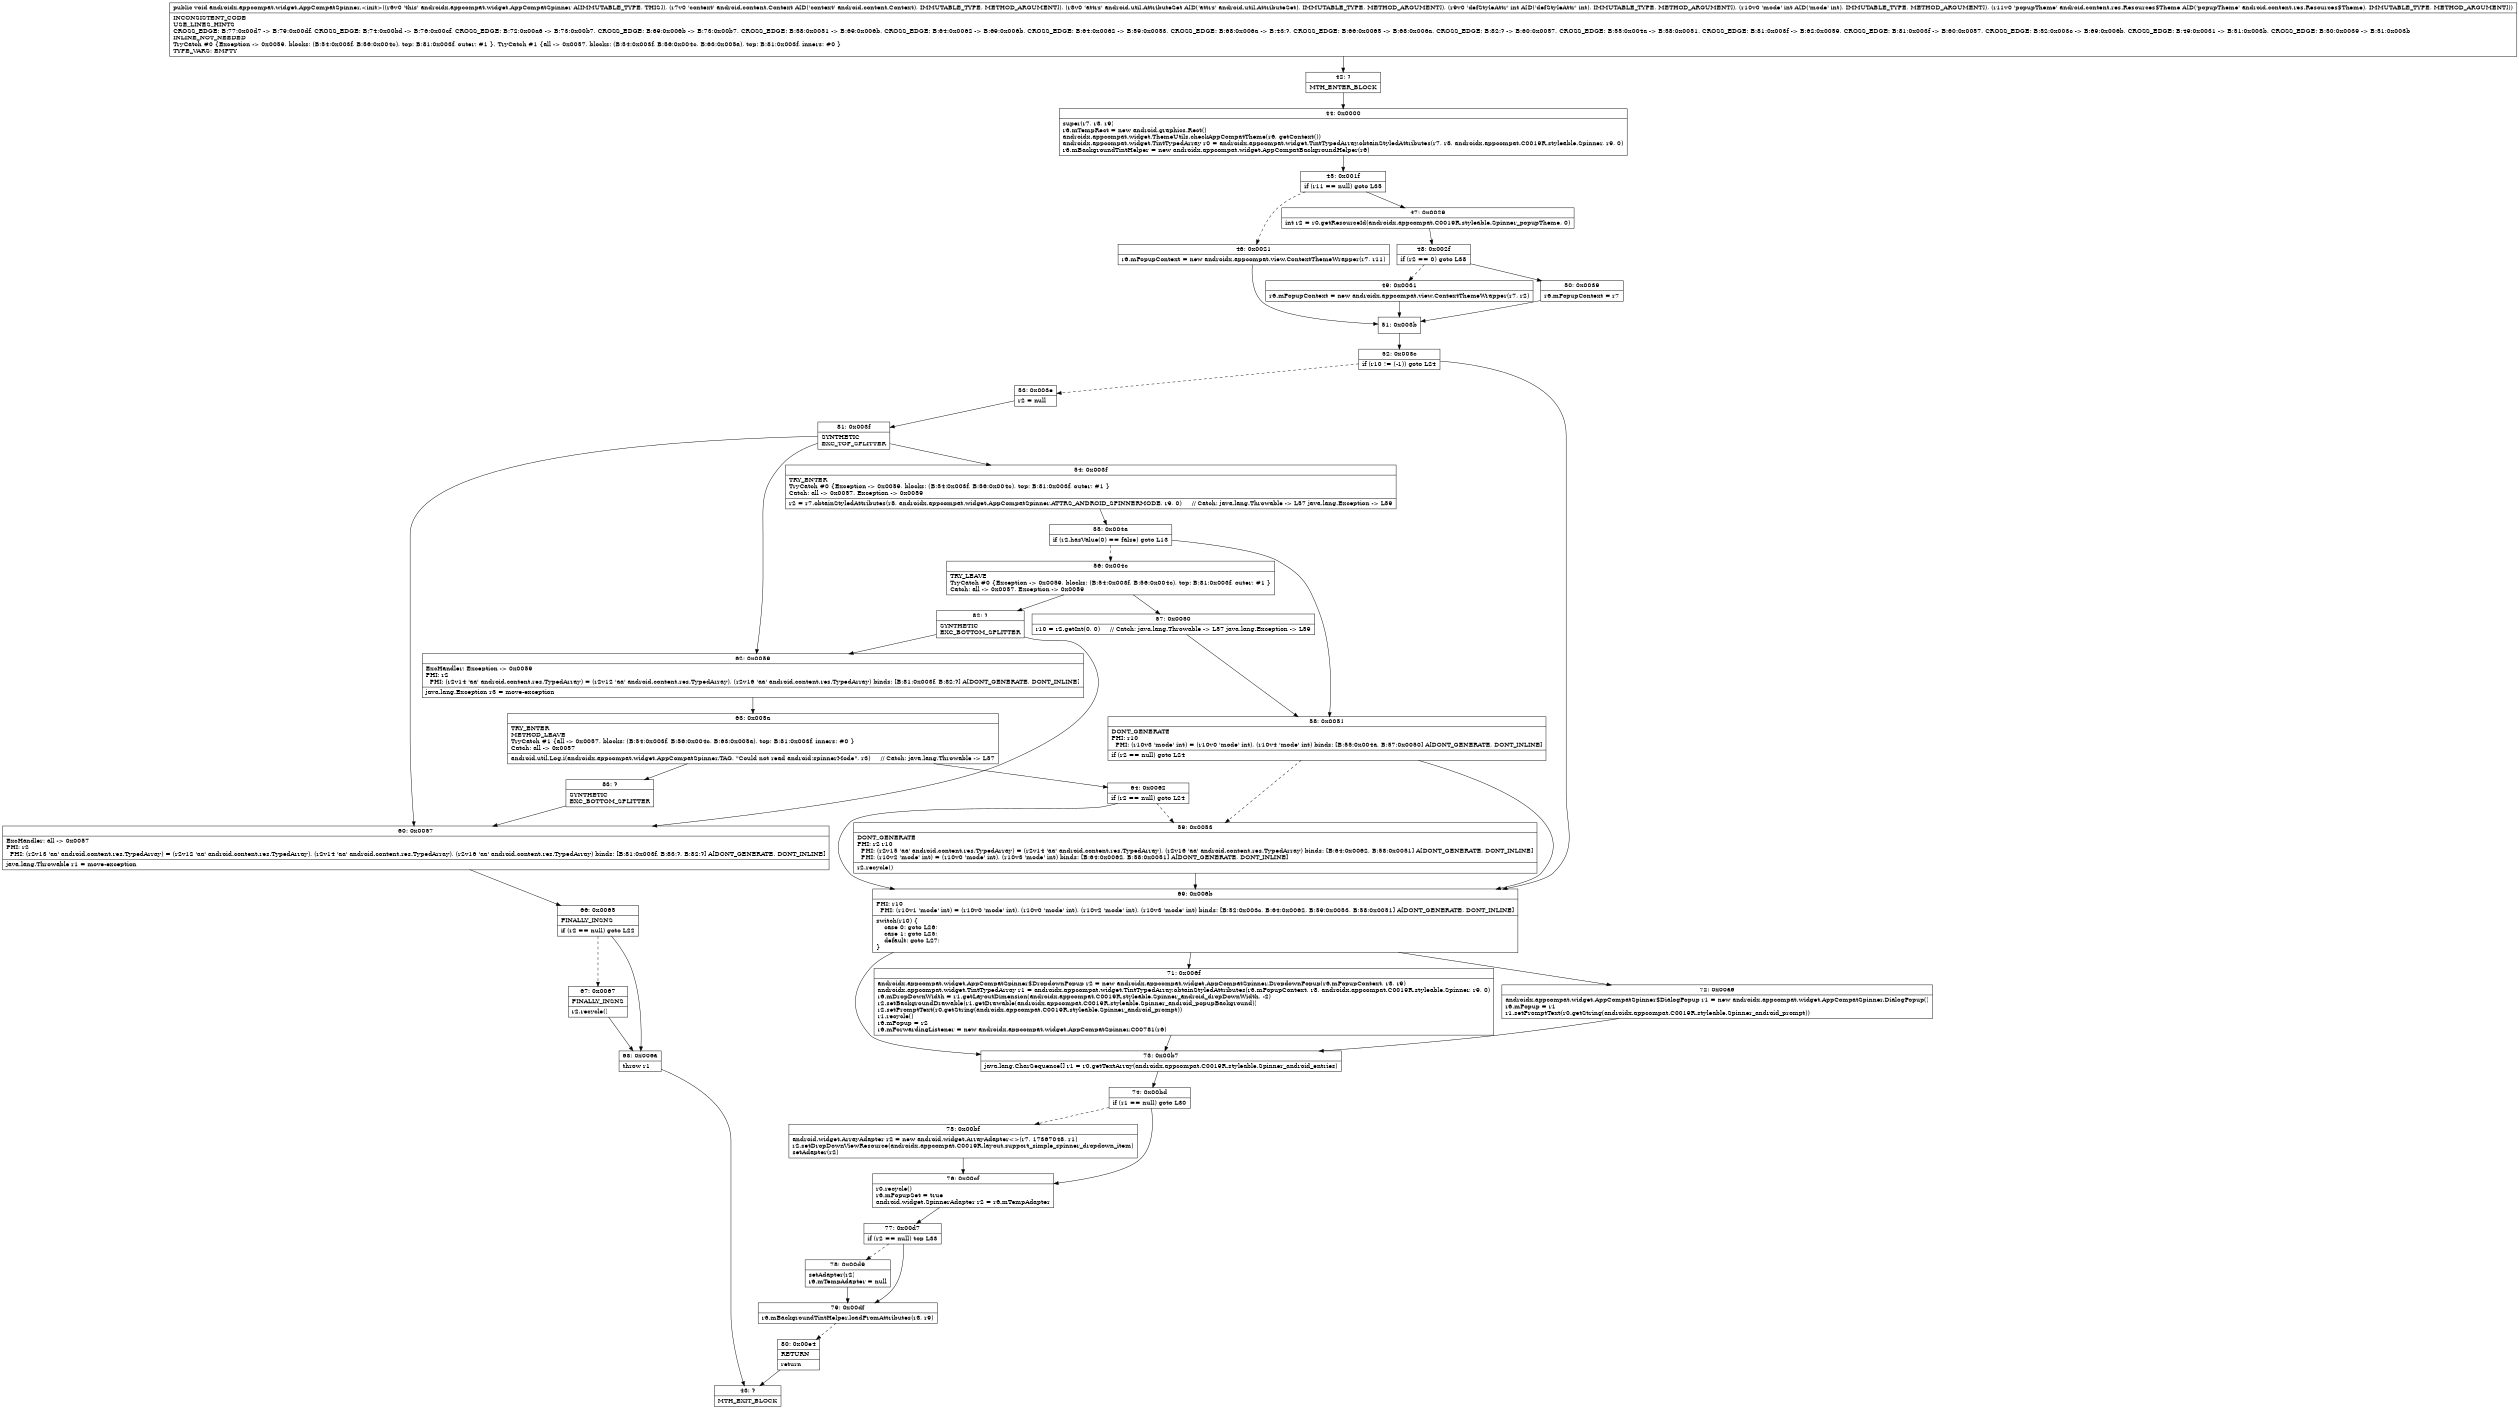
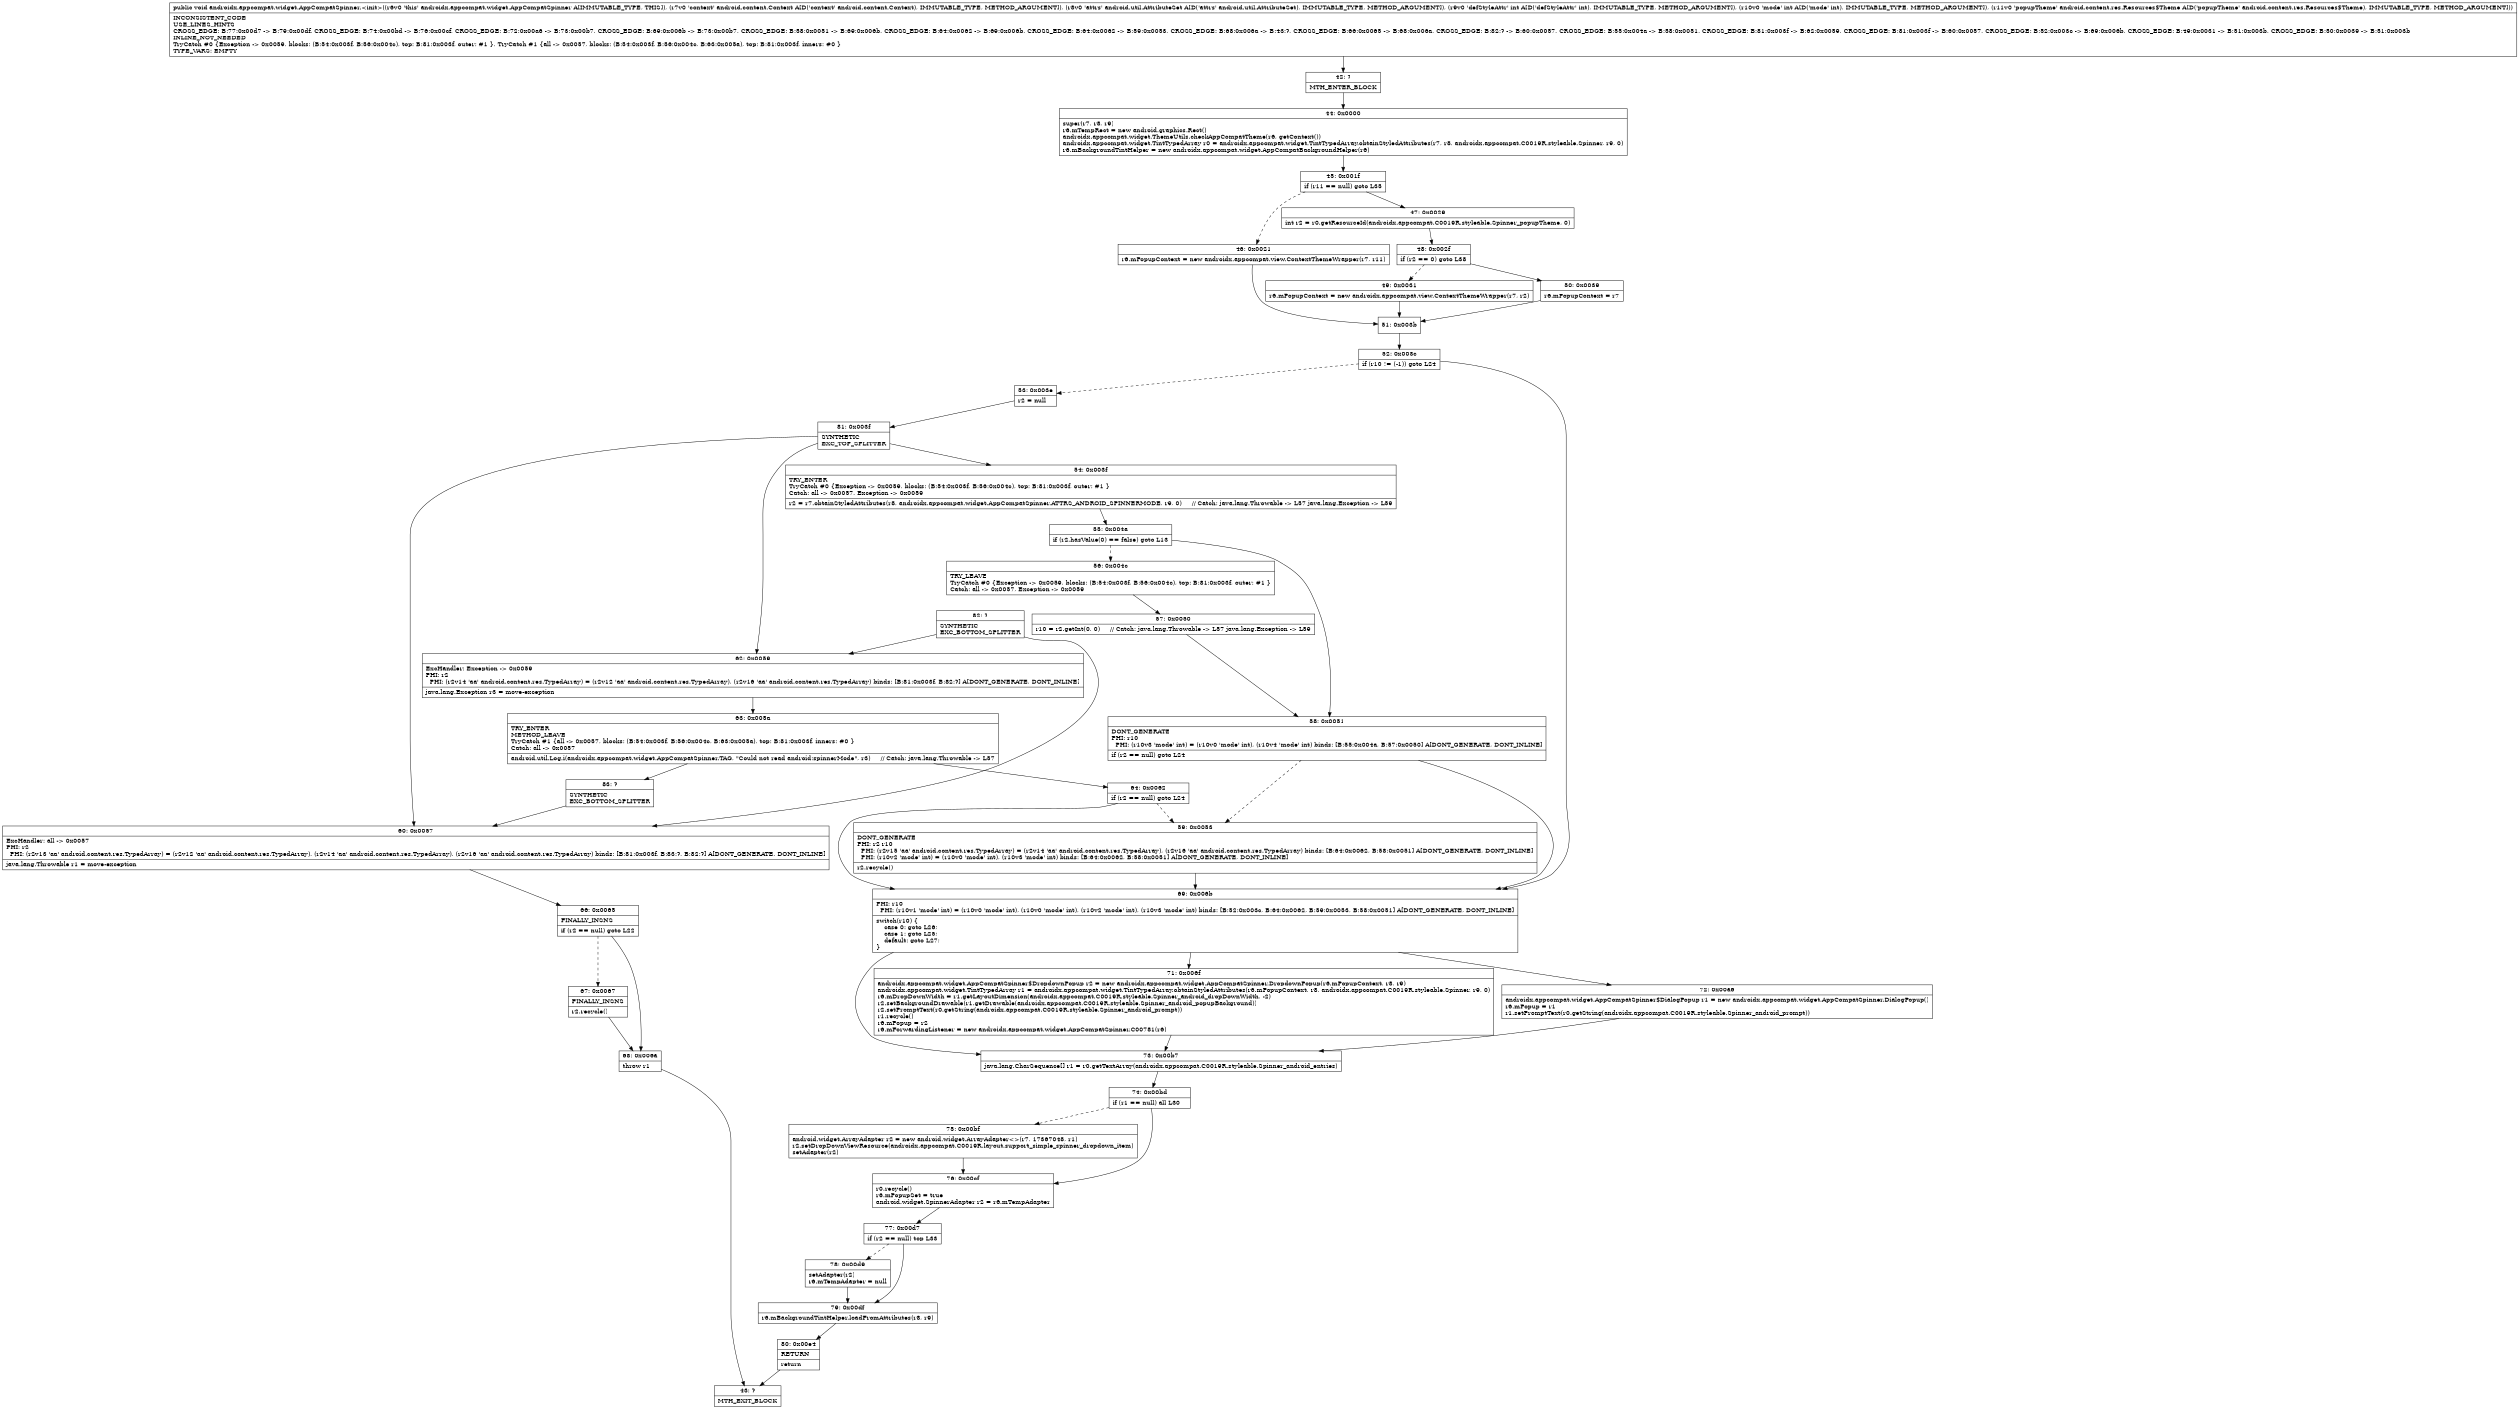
(1043, 602) -> none
(1150, 1103) -> (1146, 1103)
(828, 1330) -> (828, 1330)
